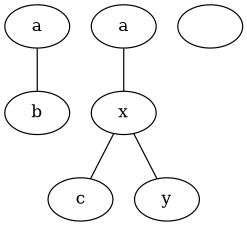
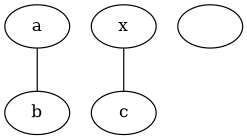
(124, 26) -> none
(167, 199) -> none
